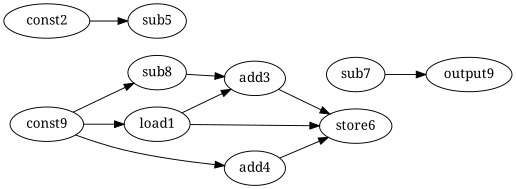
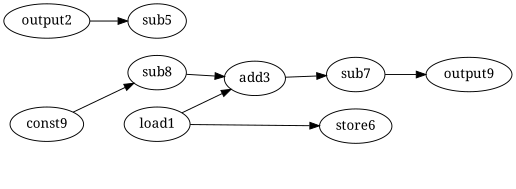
(47, 21) -> (47, 21)
(300, 100) -> (301, 77)
(99, 124) -> none
(255, 168) -> none
